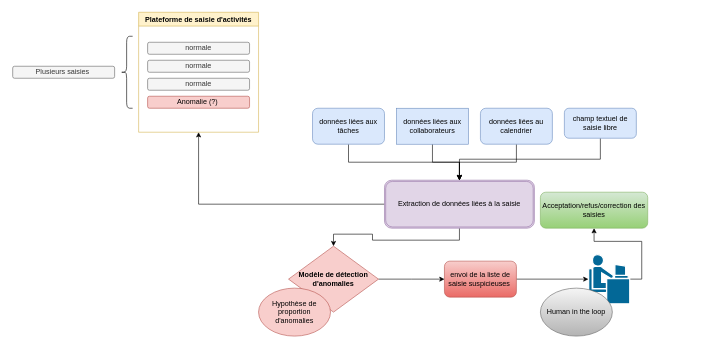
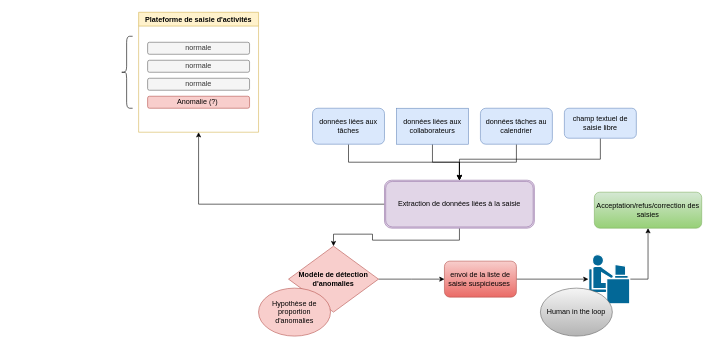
(63, 72) -> none
(516, 126) -> (516, 126)
(594, 210) -> (648, 210)
